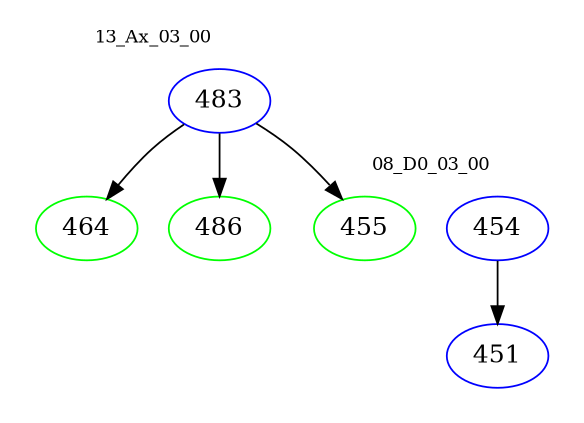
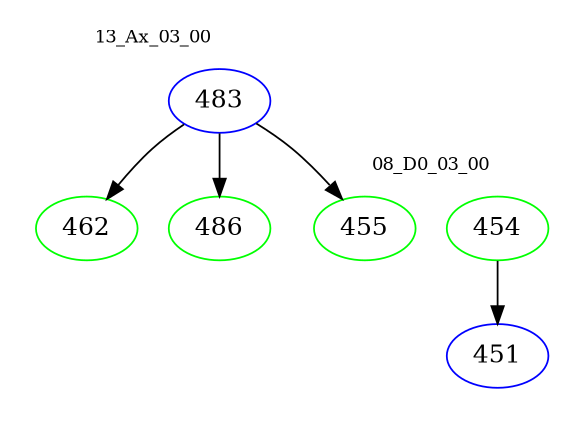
(87, 228) -> (87, 228)
(498, 228) -> (498, 228)
